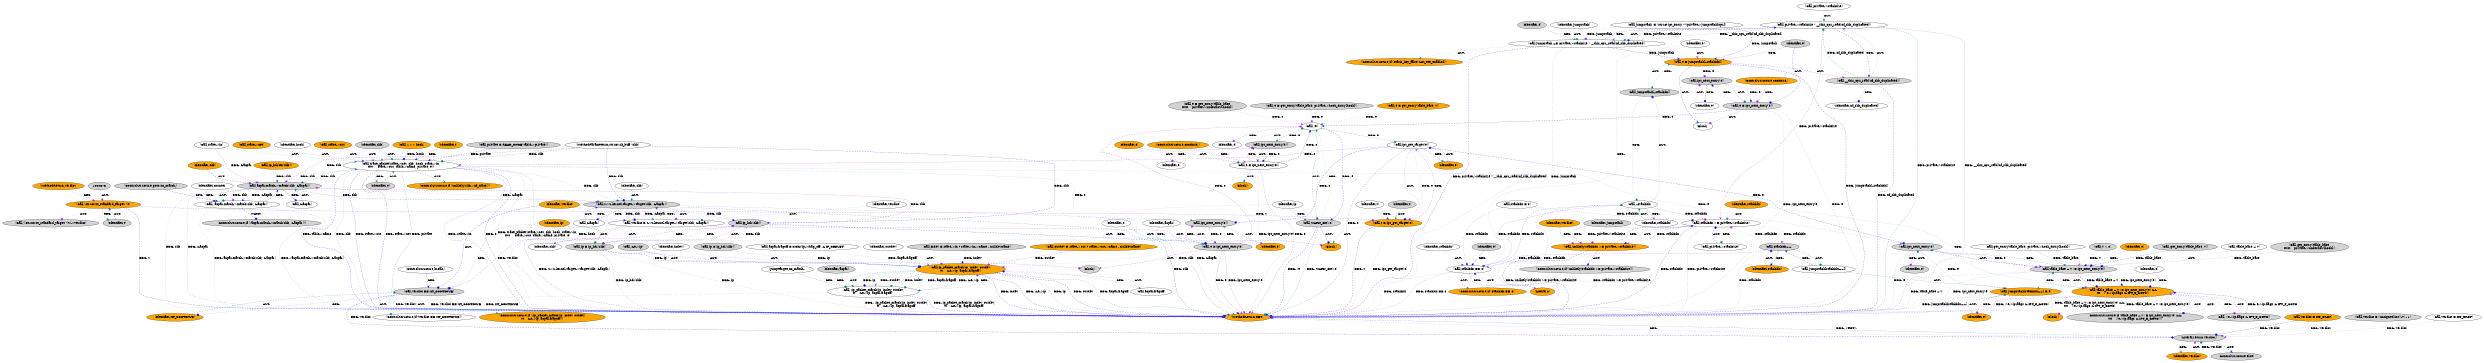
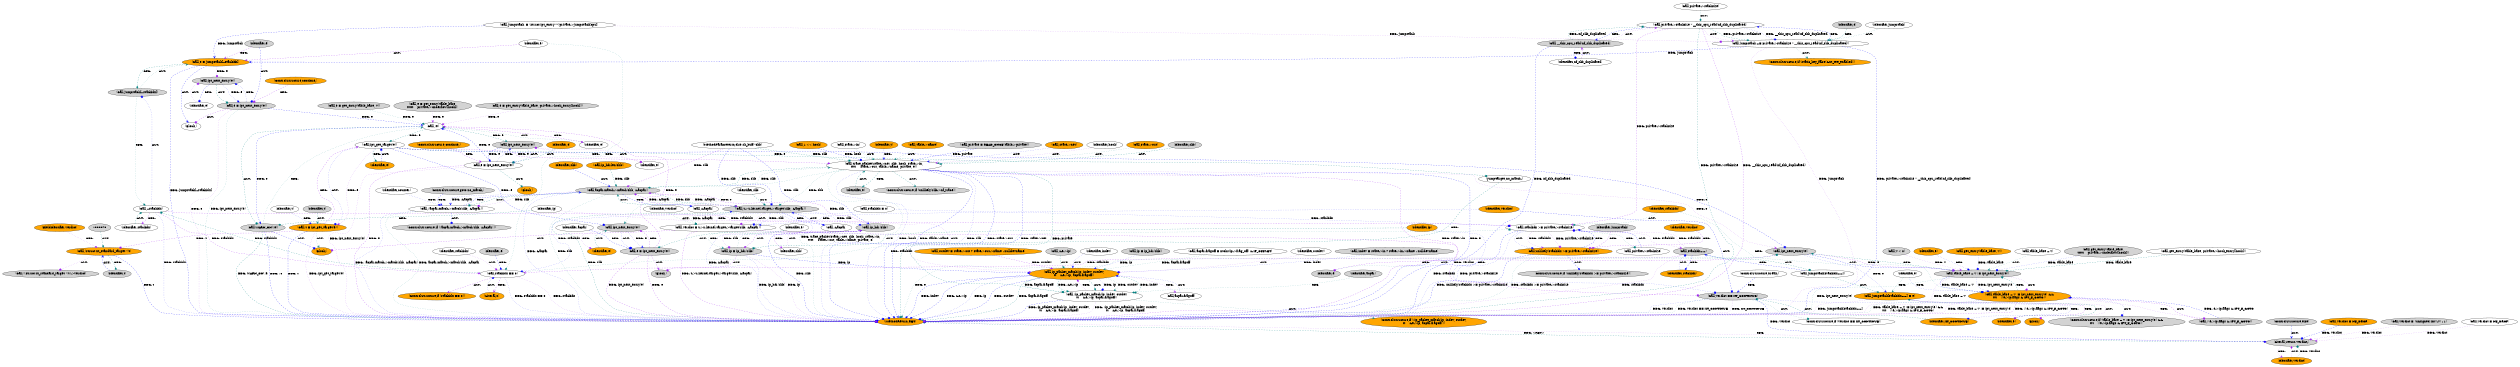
(1787, 68) -> (1583, 53)
(1661, 73) -> (156, 67)
(1413, 106) -> (354, 106)
(608, 145) -> (732, 145)
none -> (923, 145)
(231, 171) -> (686, 205)
(59, 186) -> (60, 228)
(455, 186) -> (922, 190)
(101, 194) -> (102, 238)
(754, 212) -> (209, 234)
(257, 214) -> (456, 218)
none -> (1062, 233)
(1347, 243) -> (886, 158)
(2185, 247) -> (1979, 251)
(2131, 258) -> (1978, 262)
(302, 305) -> (1885, 302)
(2222, 345) -> (2292, 331)
